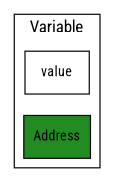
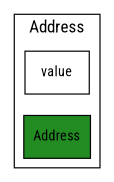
(57, 28) -> (57, 28)
